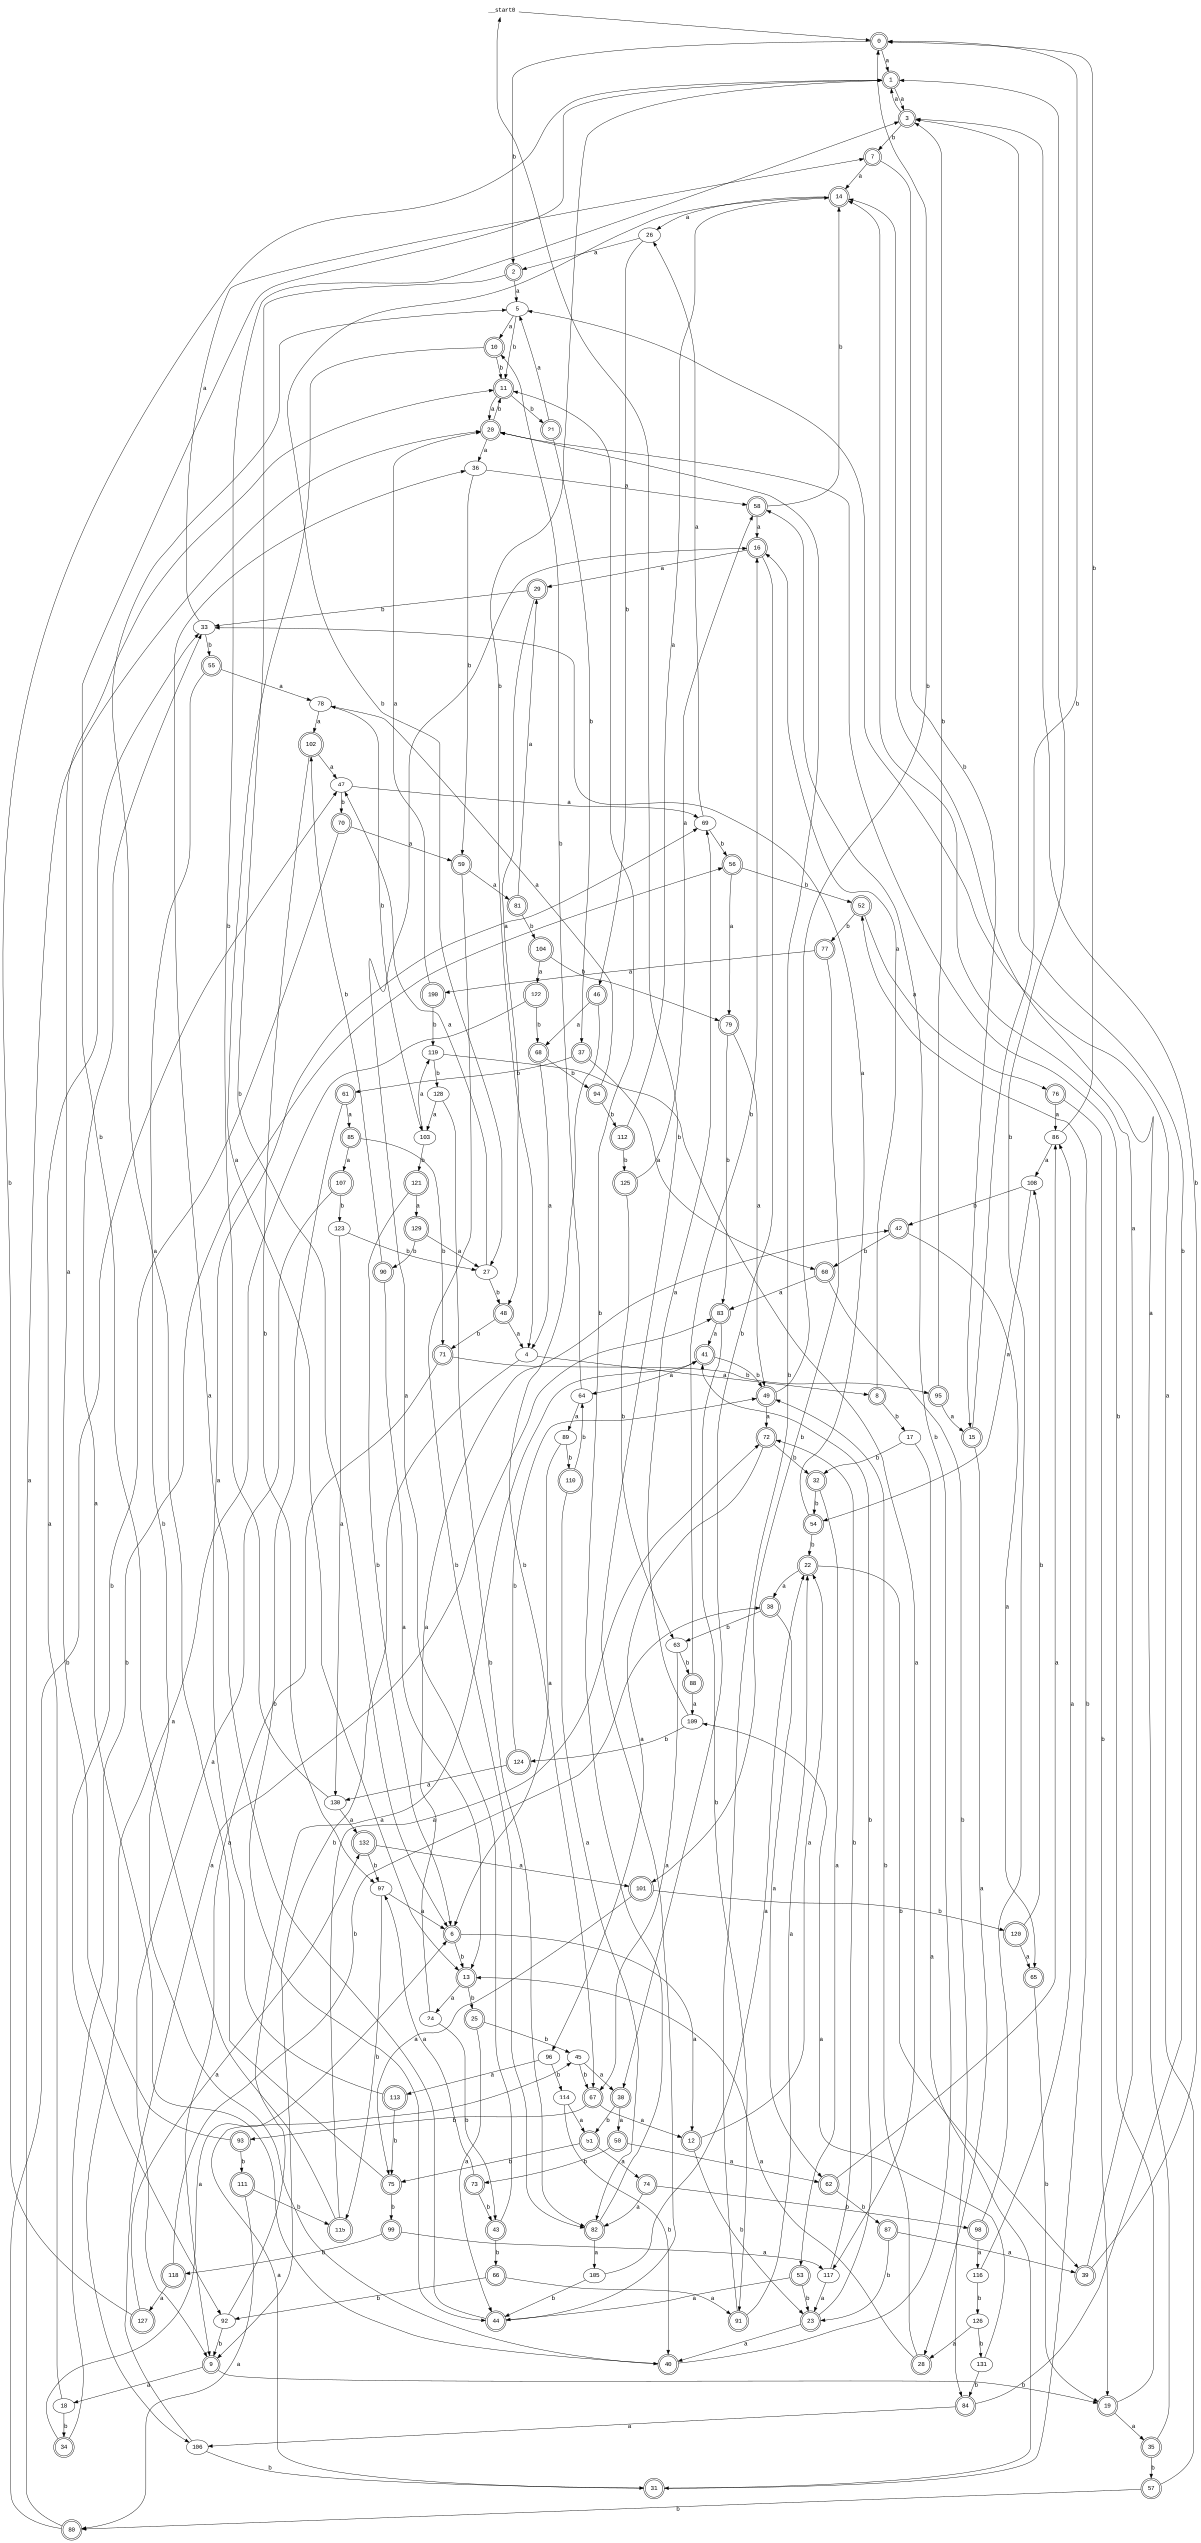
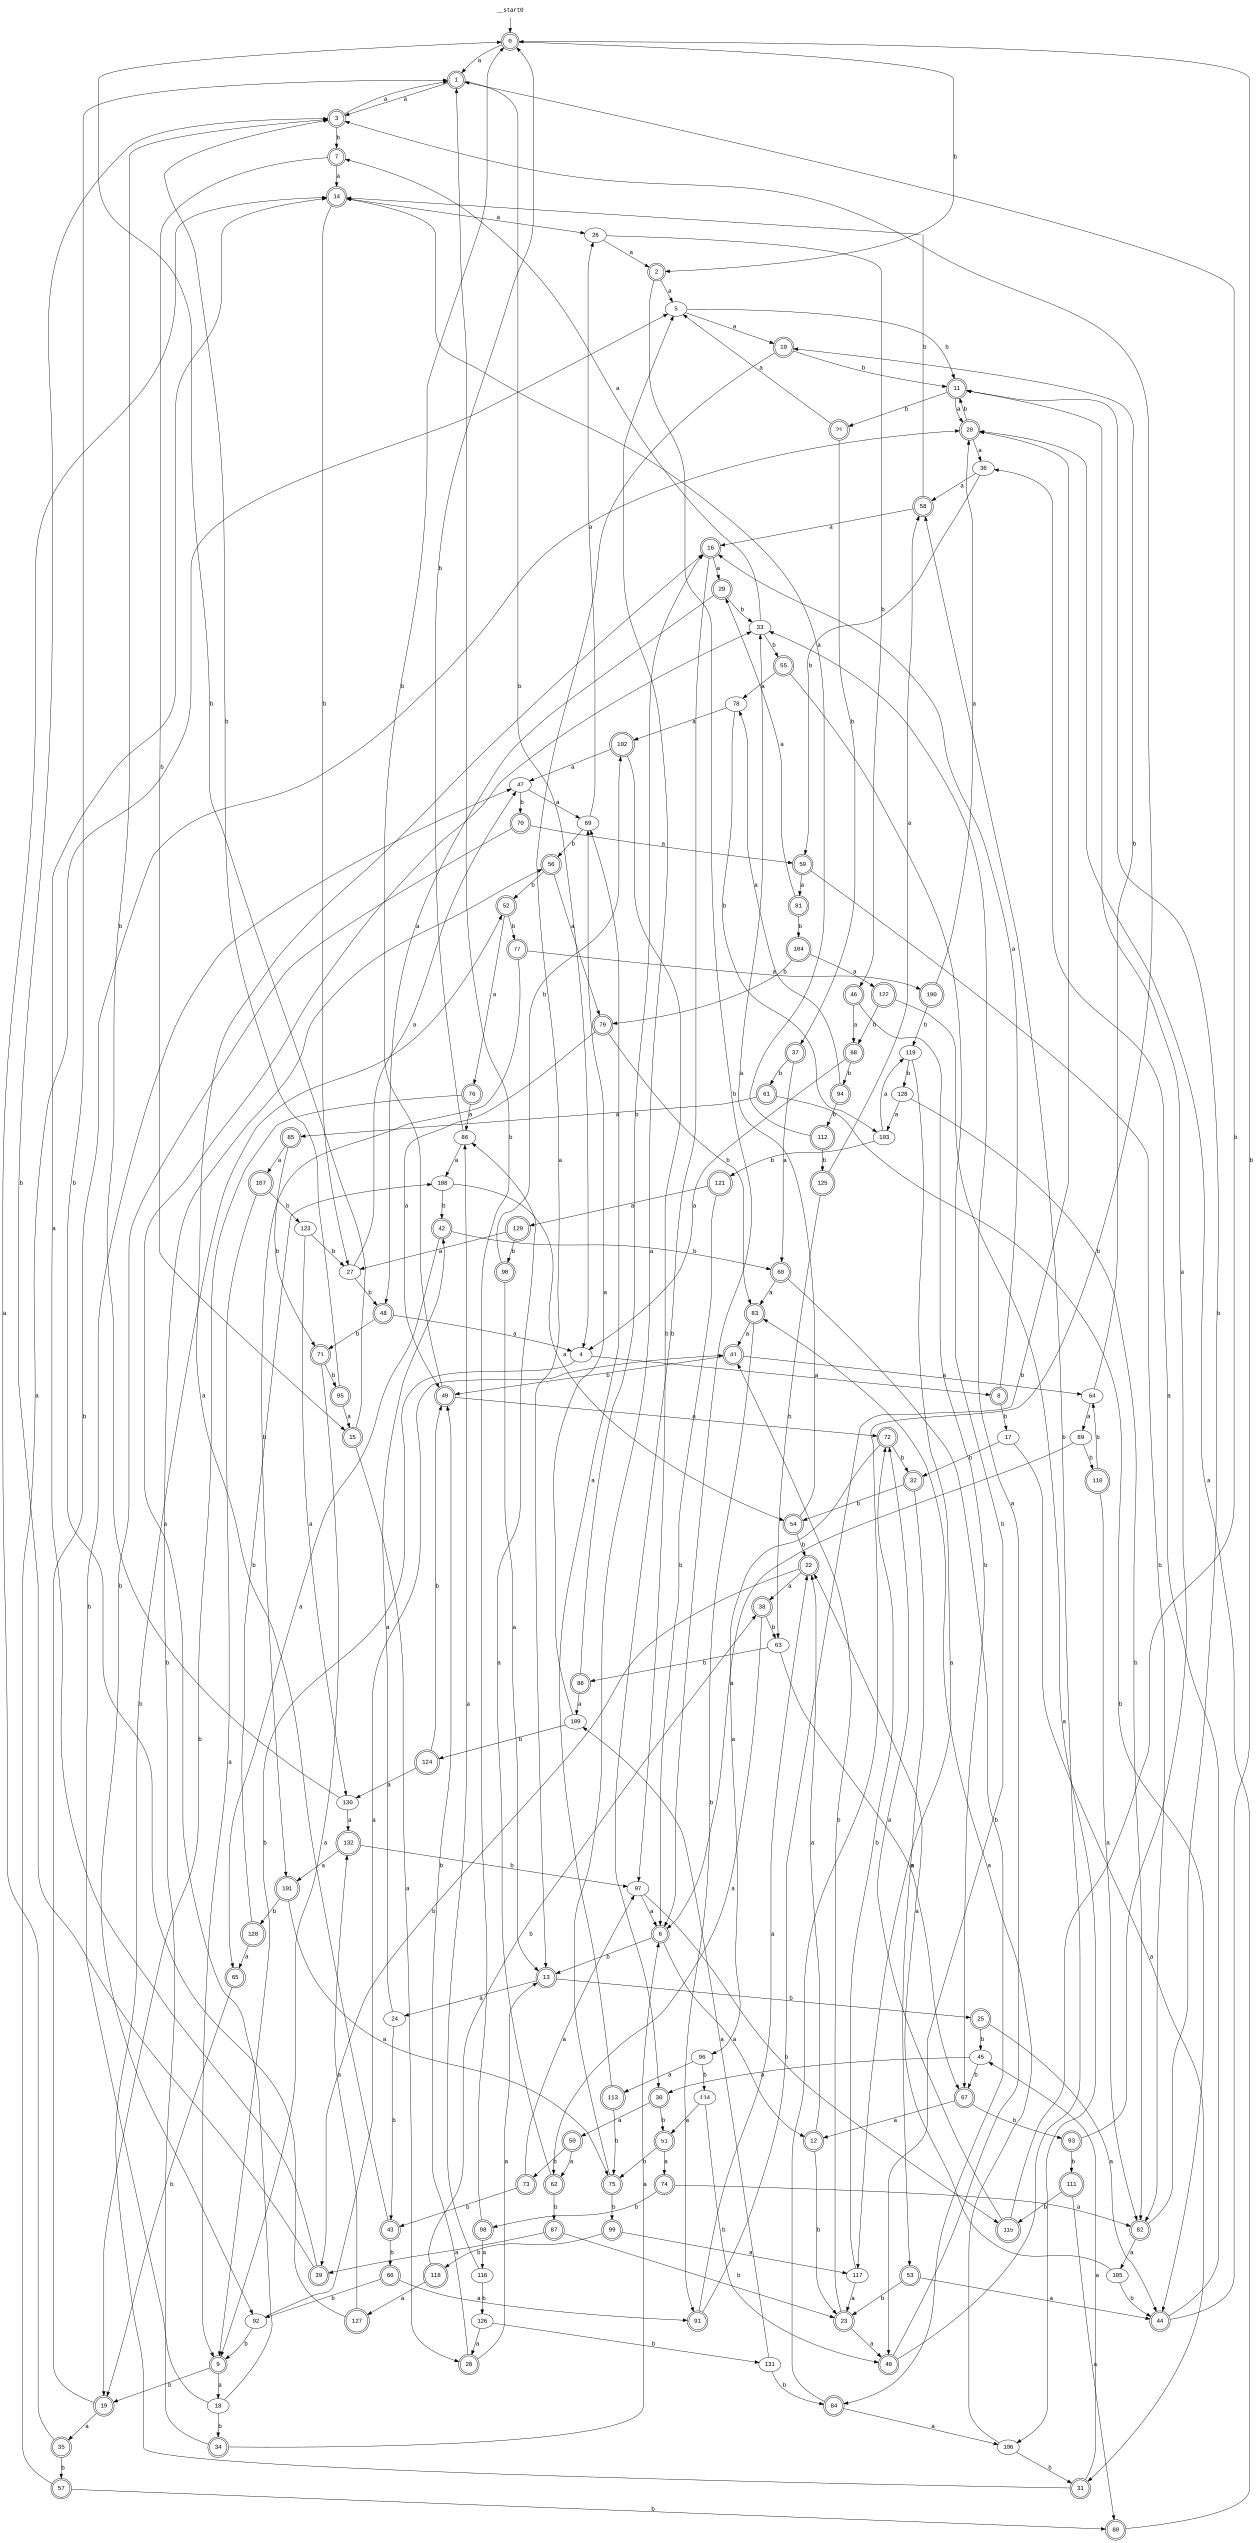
(667, 1214) -> (1250, 855)
(72, 1652) -> (98, 1514)
